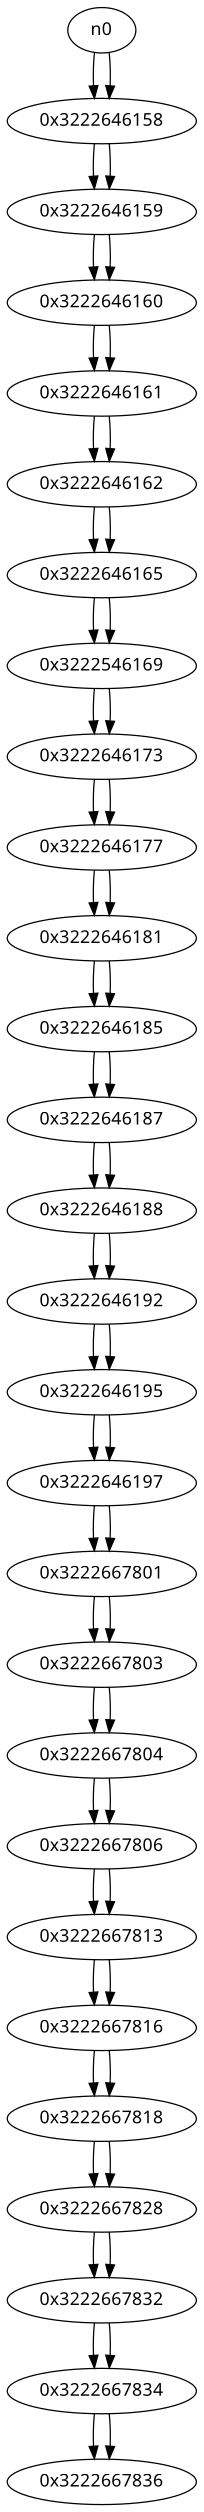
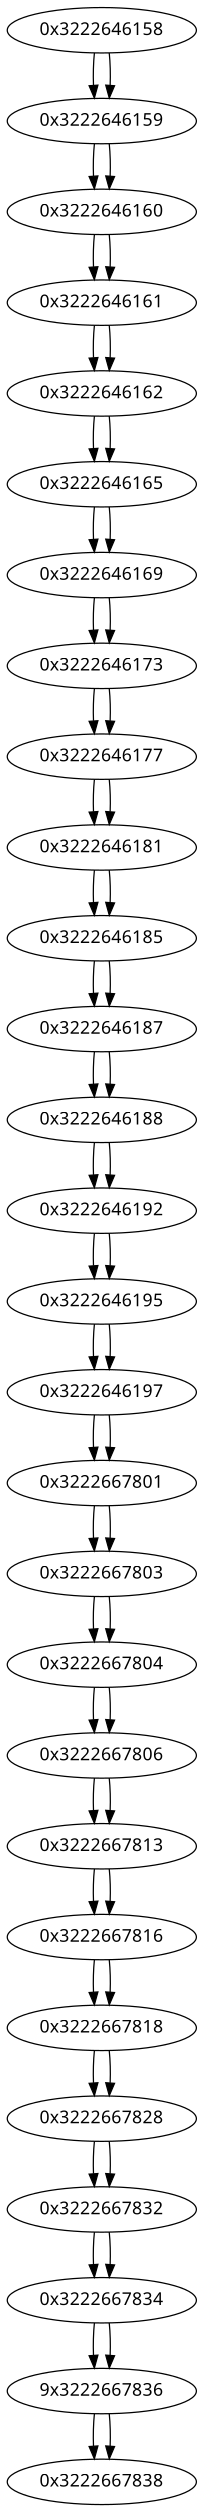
(102, 30) -> none
(102, 666) -> (102, 575)
none -> (102, 2482)
(102, 2482) -> (102, 2391)
